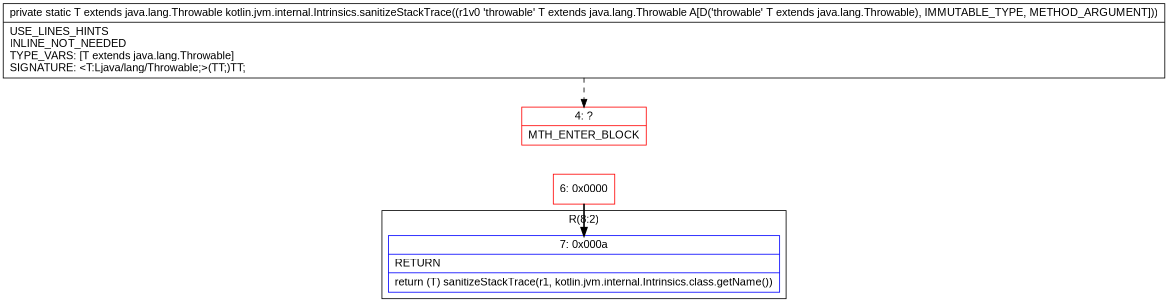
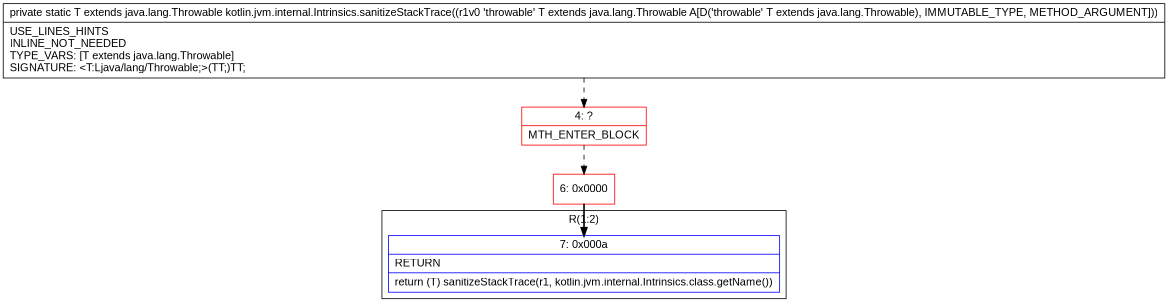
none -> (584, 155)
(584, 220) -> (584, 220)
